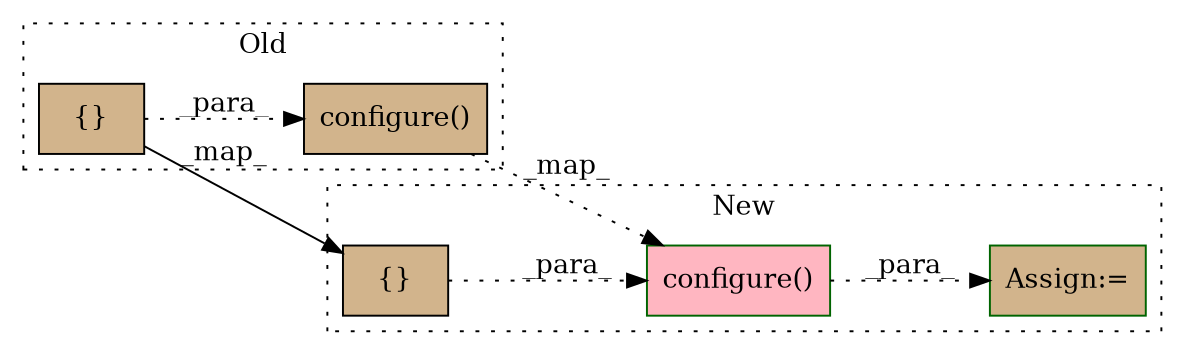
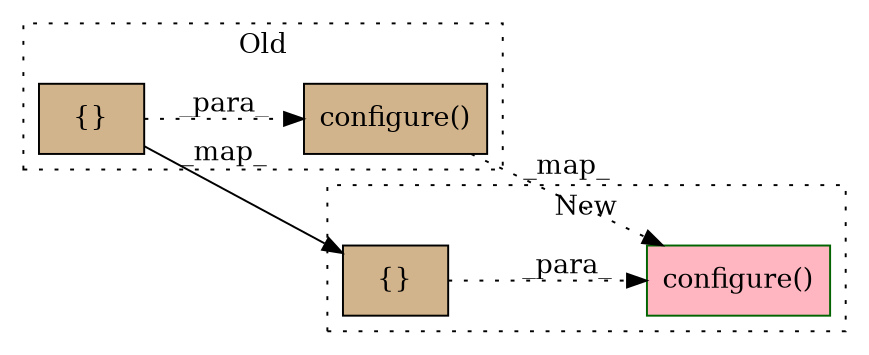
(1068, 281) -> none
